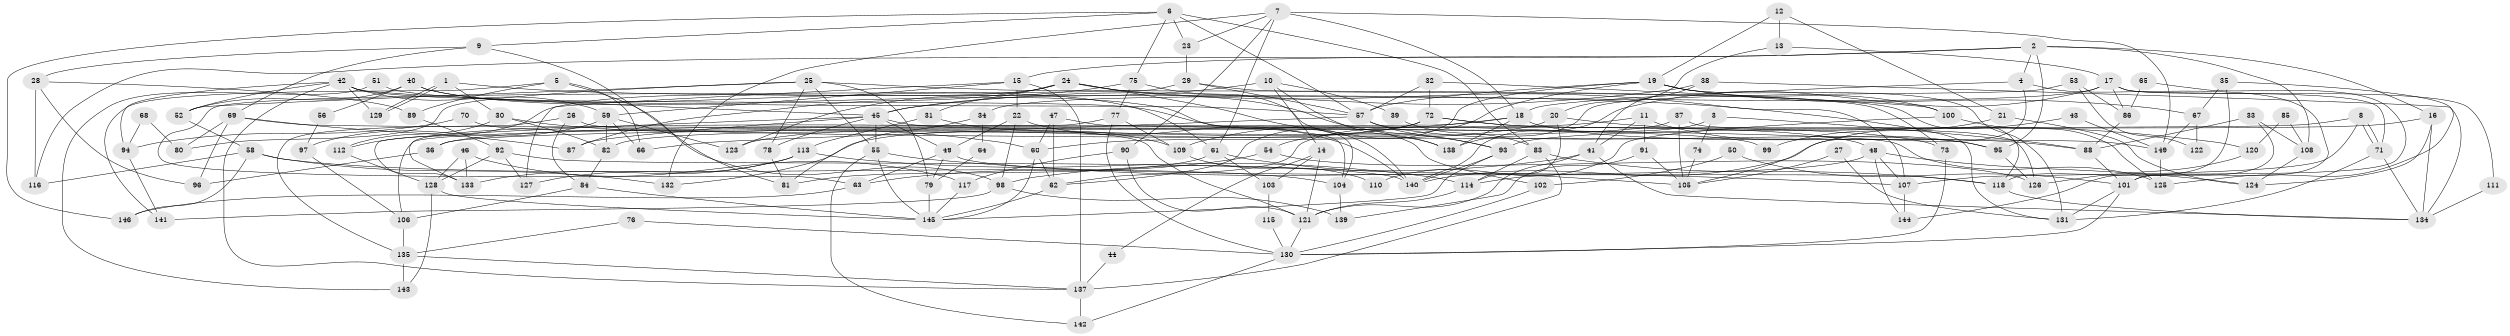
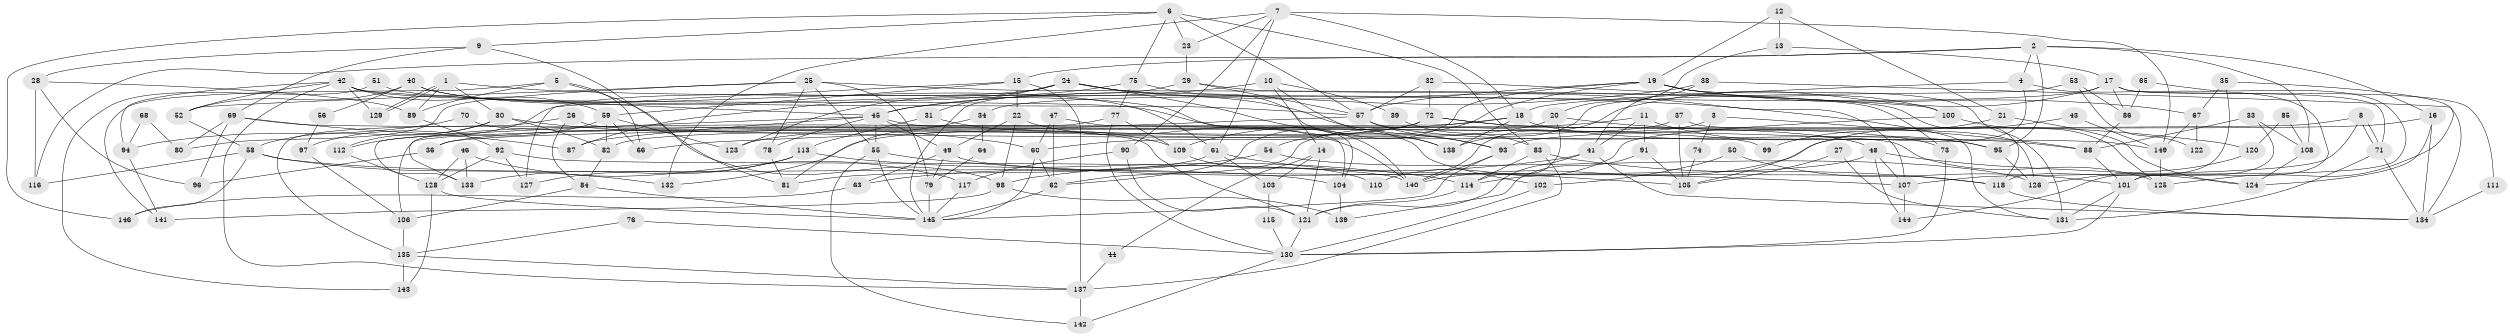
none -> (425, 103)
(189, 129) -> (958, 113)
none -> (376, 134)
